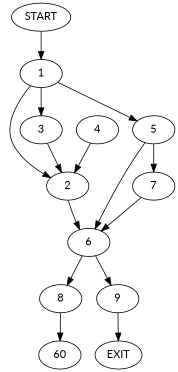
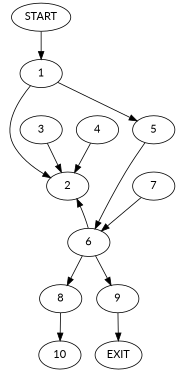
(41, 98) -> none
(154, 154) -> none
(72, 211) -> (85, 217)
(60, 355) -> (60, 355)
